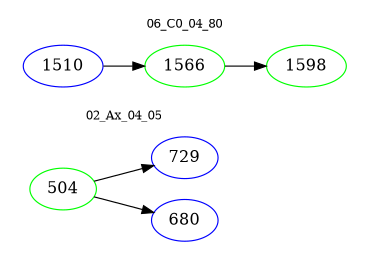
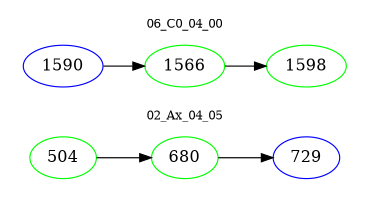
(185, 25) -> (185, 25)
(63, 66) -> (63, 66)
(118, 175) -> (240, 158)
(185, 220) -> (185, 158)
